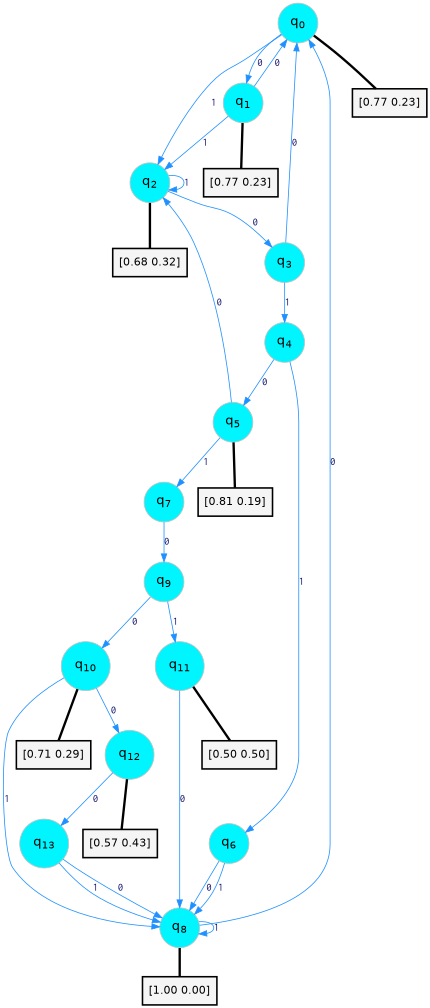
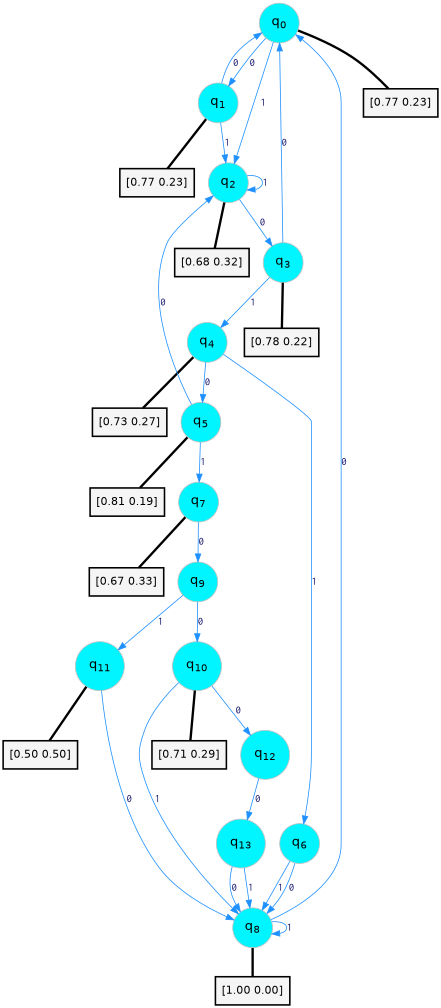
none -> (282, 342)
none -> (130, 422)
none -> (127, 582)
(120, 844) -> none
